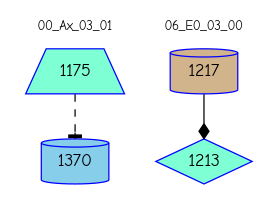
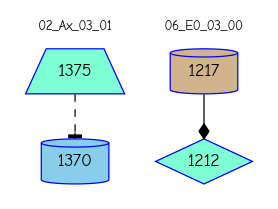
(75, 27) -> (75, 27)
(75, 71) -> (75, 71)
(204, 161) -> (204, 161)
